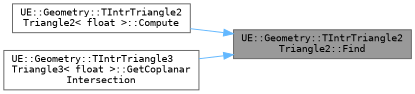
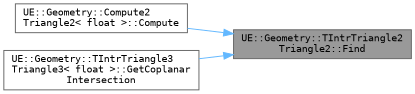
(101, 18) -> (101, 18)
